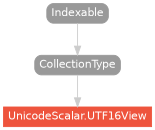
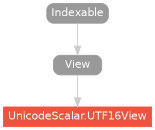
(78, 65) -> (78, 65)
